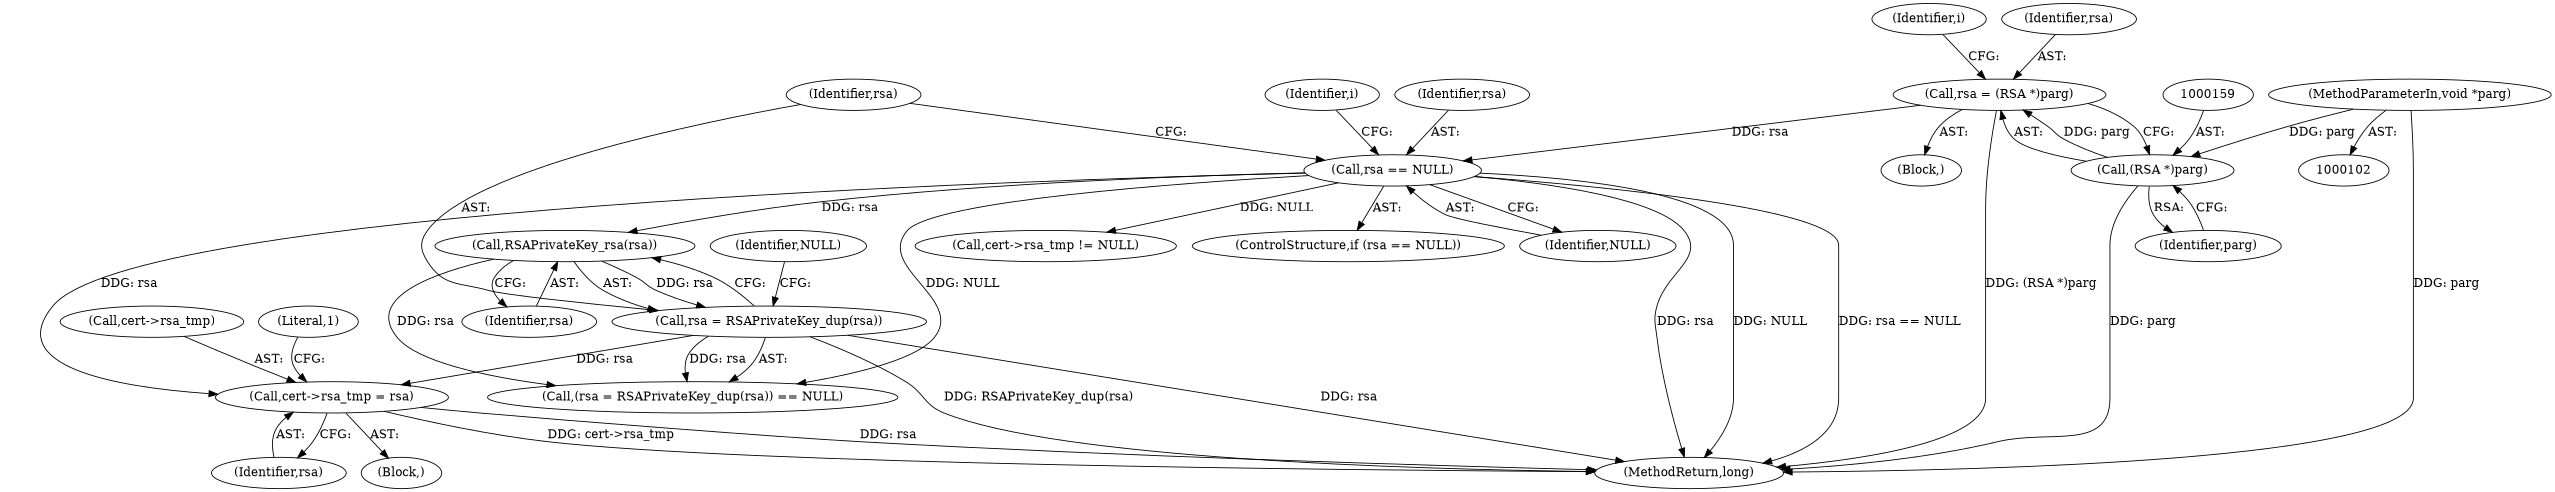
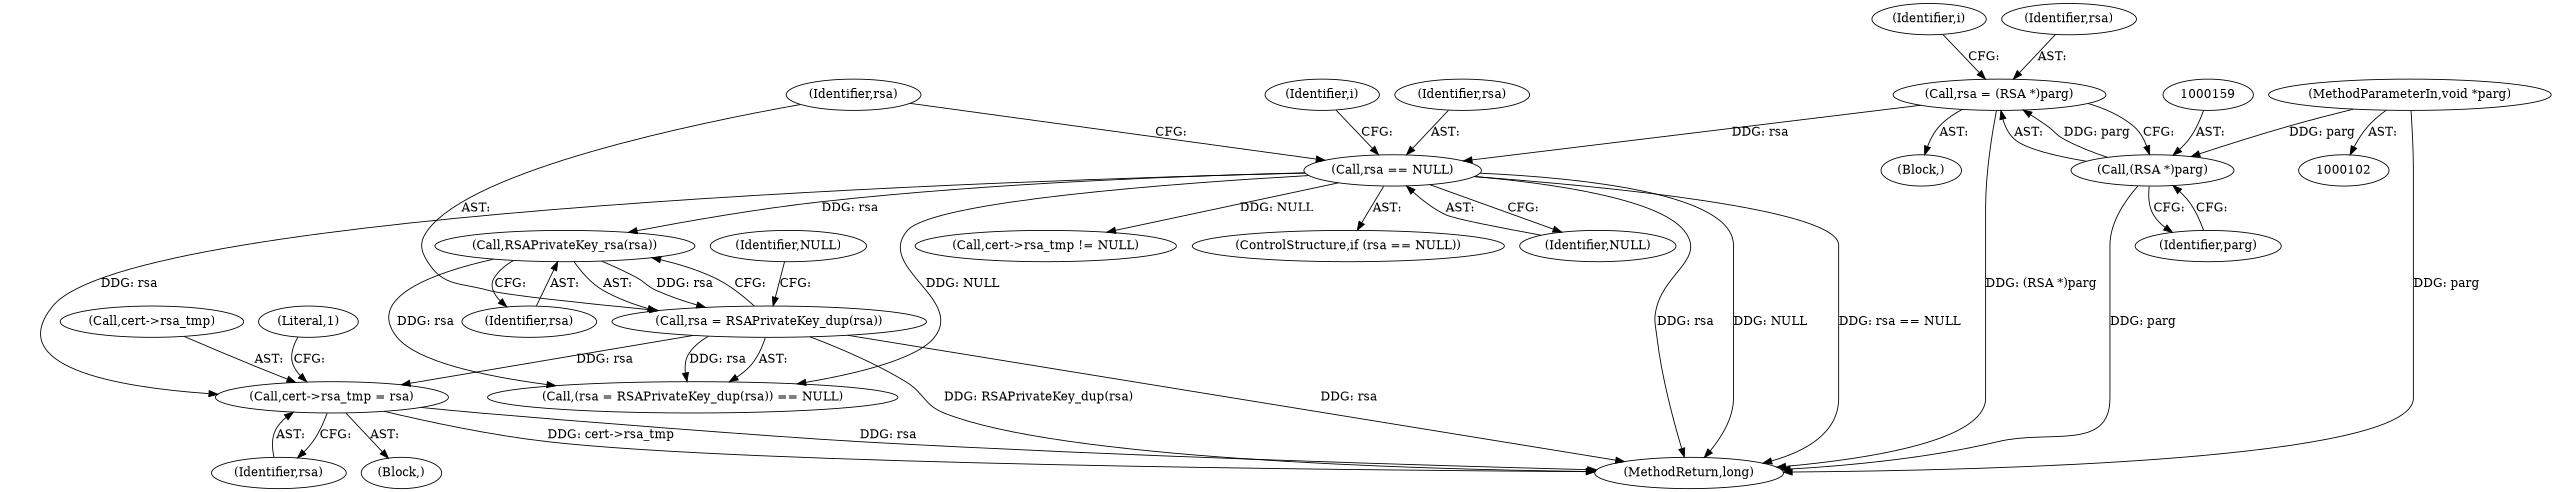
(2171, 208) -> (2171, 208)
